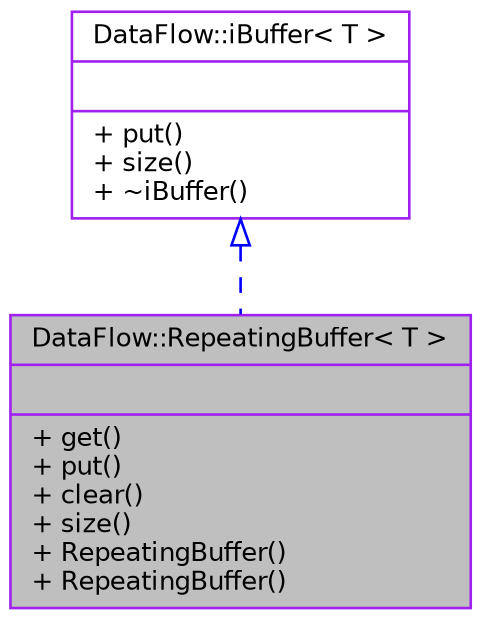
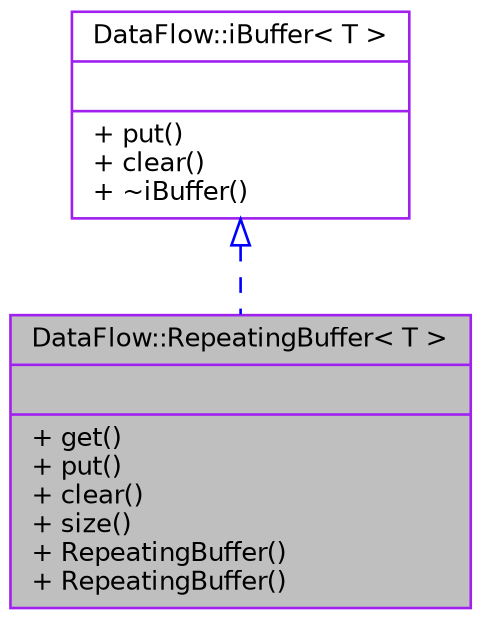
(144, 163) -> (149, 163)
